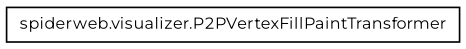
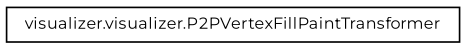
(233, 25) -> (233, 25)
